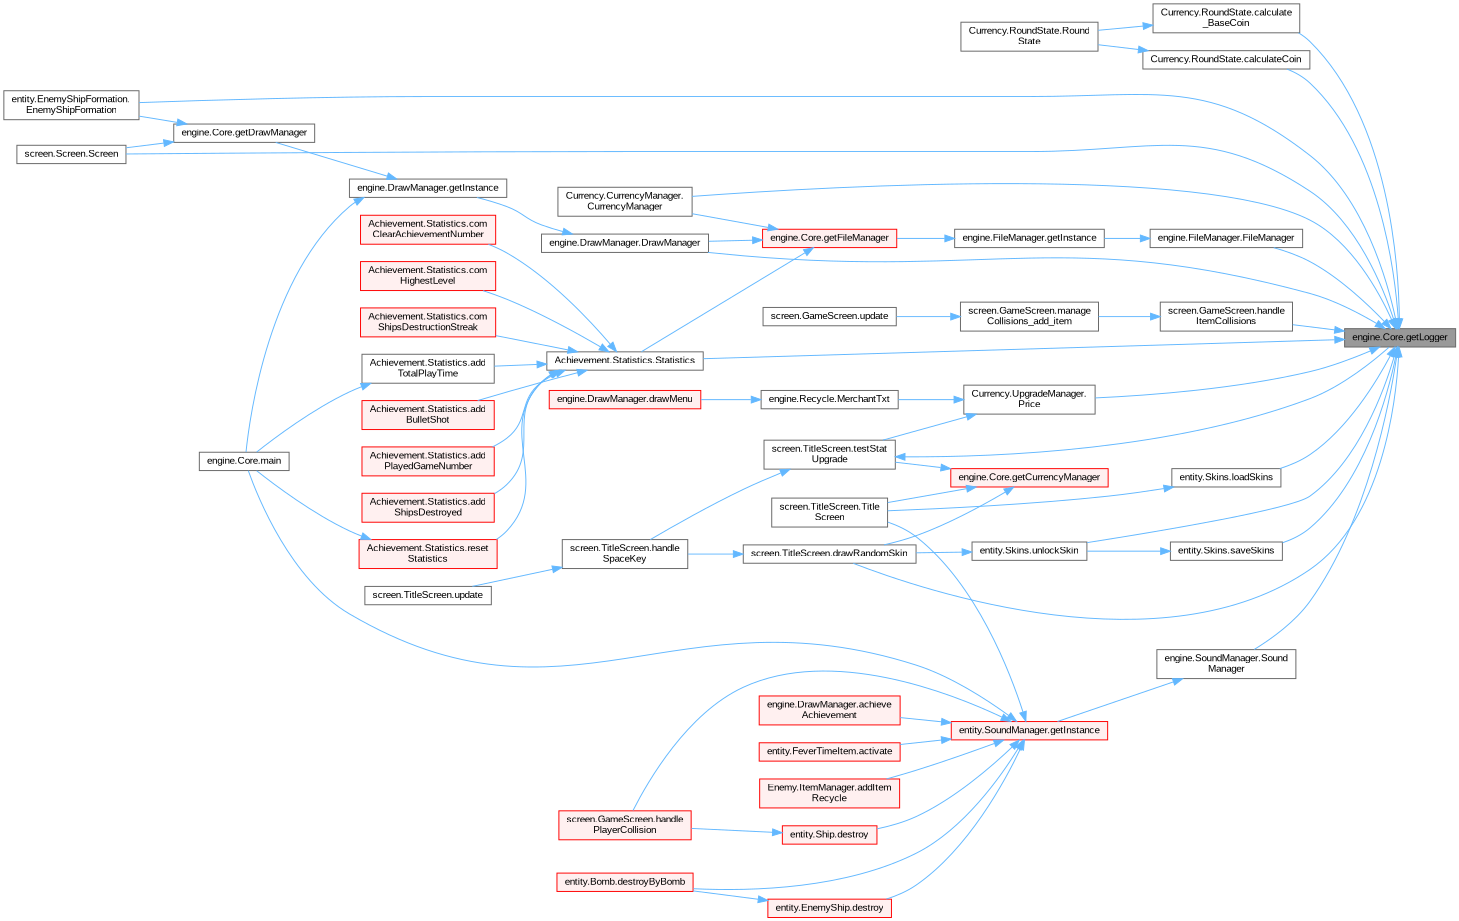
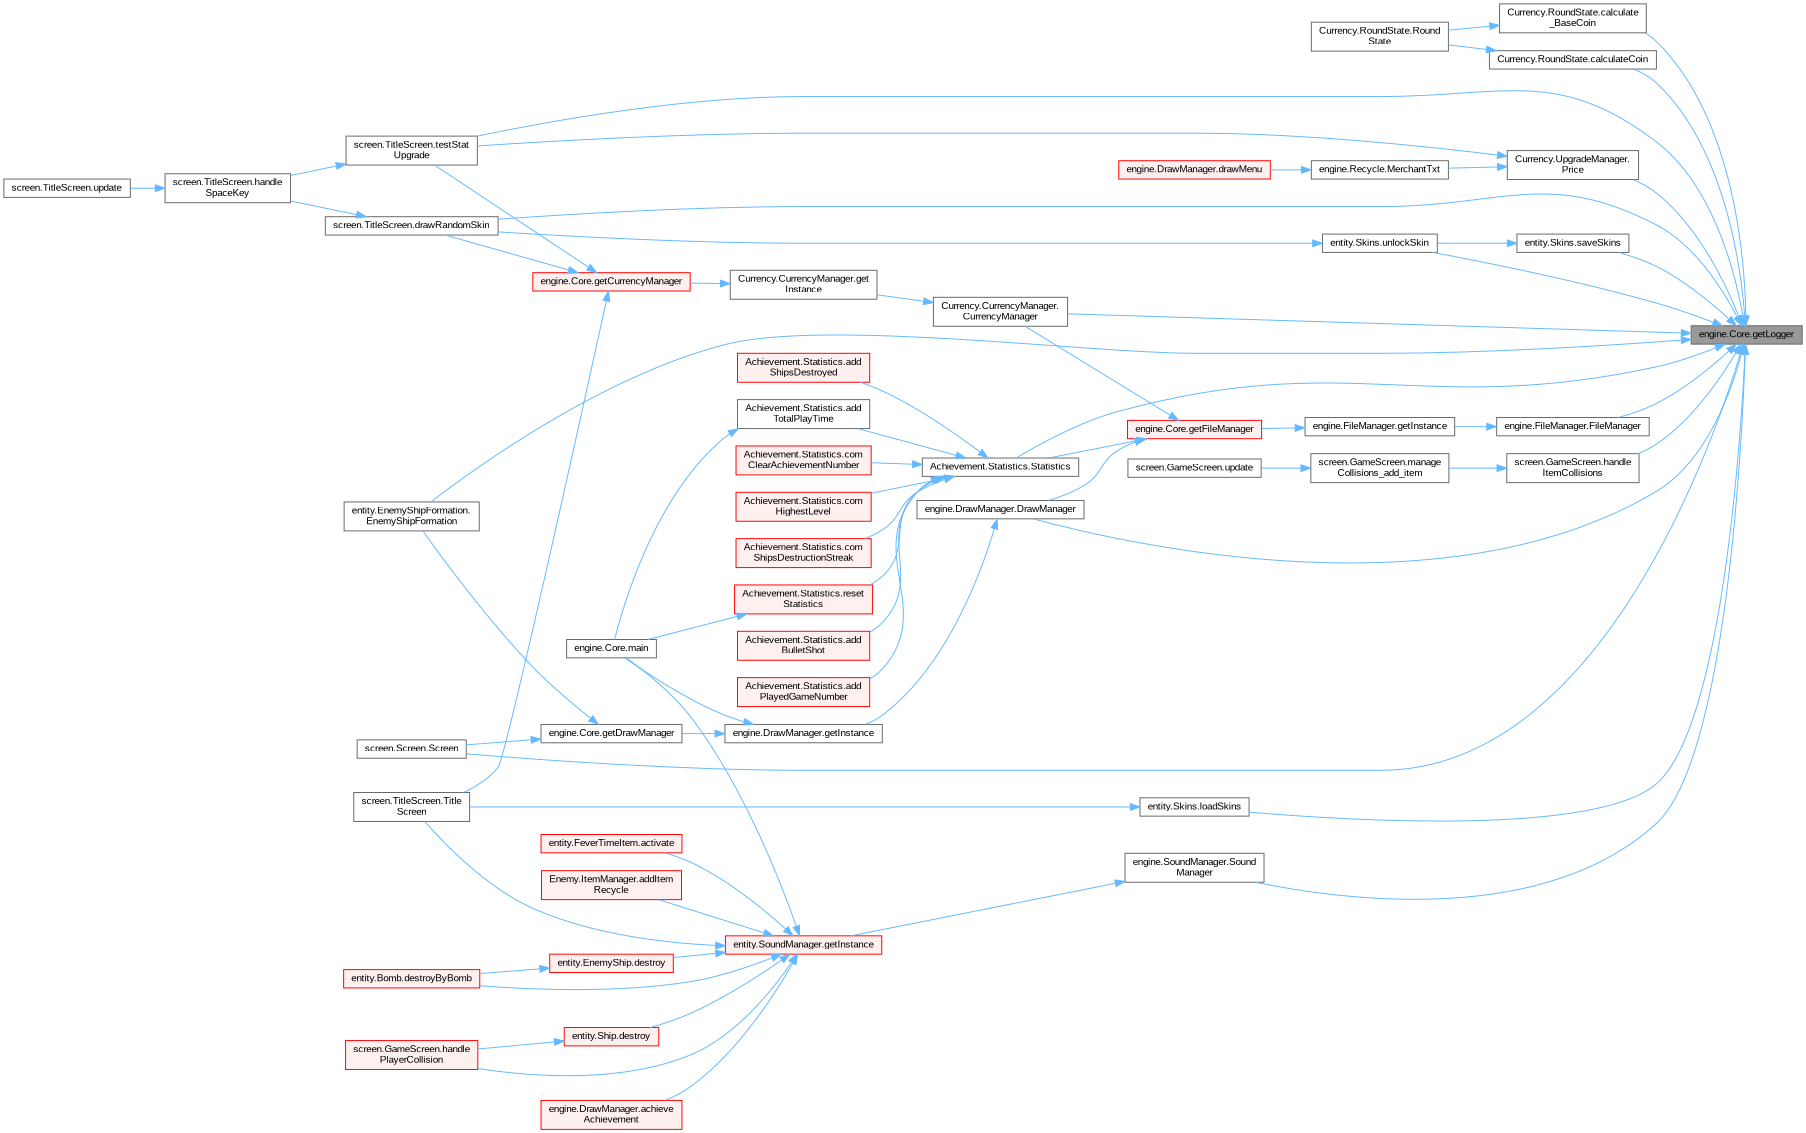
none -> (804, 285)
(1157, 438) -> (1170, 97)
